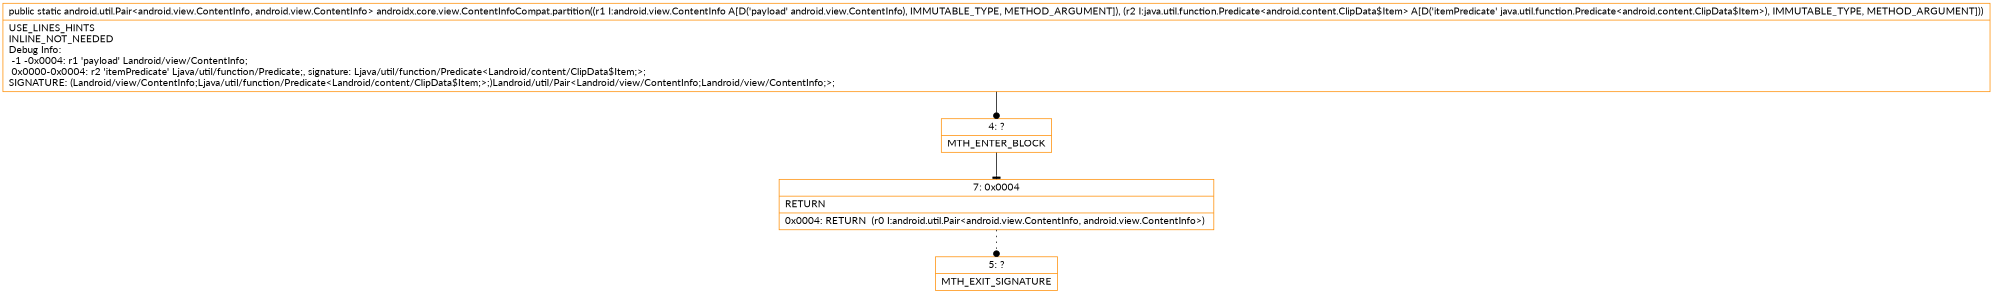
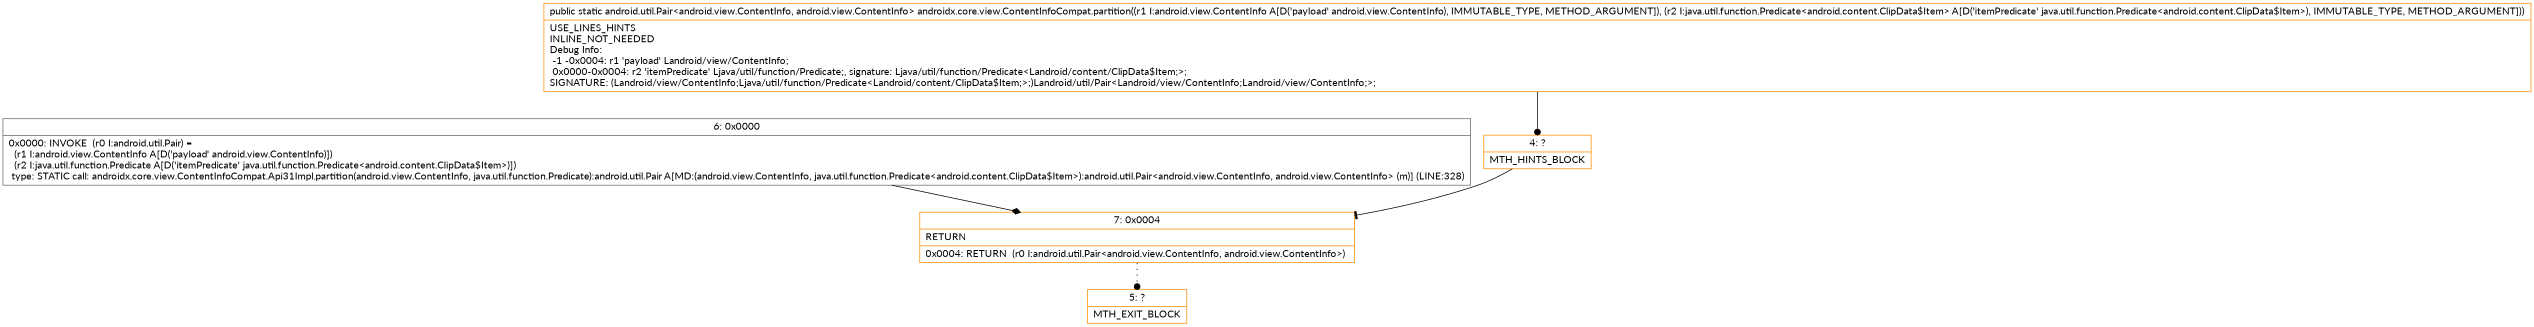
(996, 144) -> (1537, 160)
none -> (737, 152)
(996, 282) -> (1137, 315)
